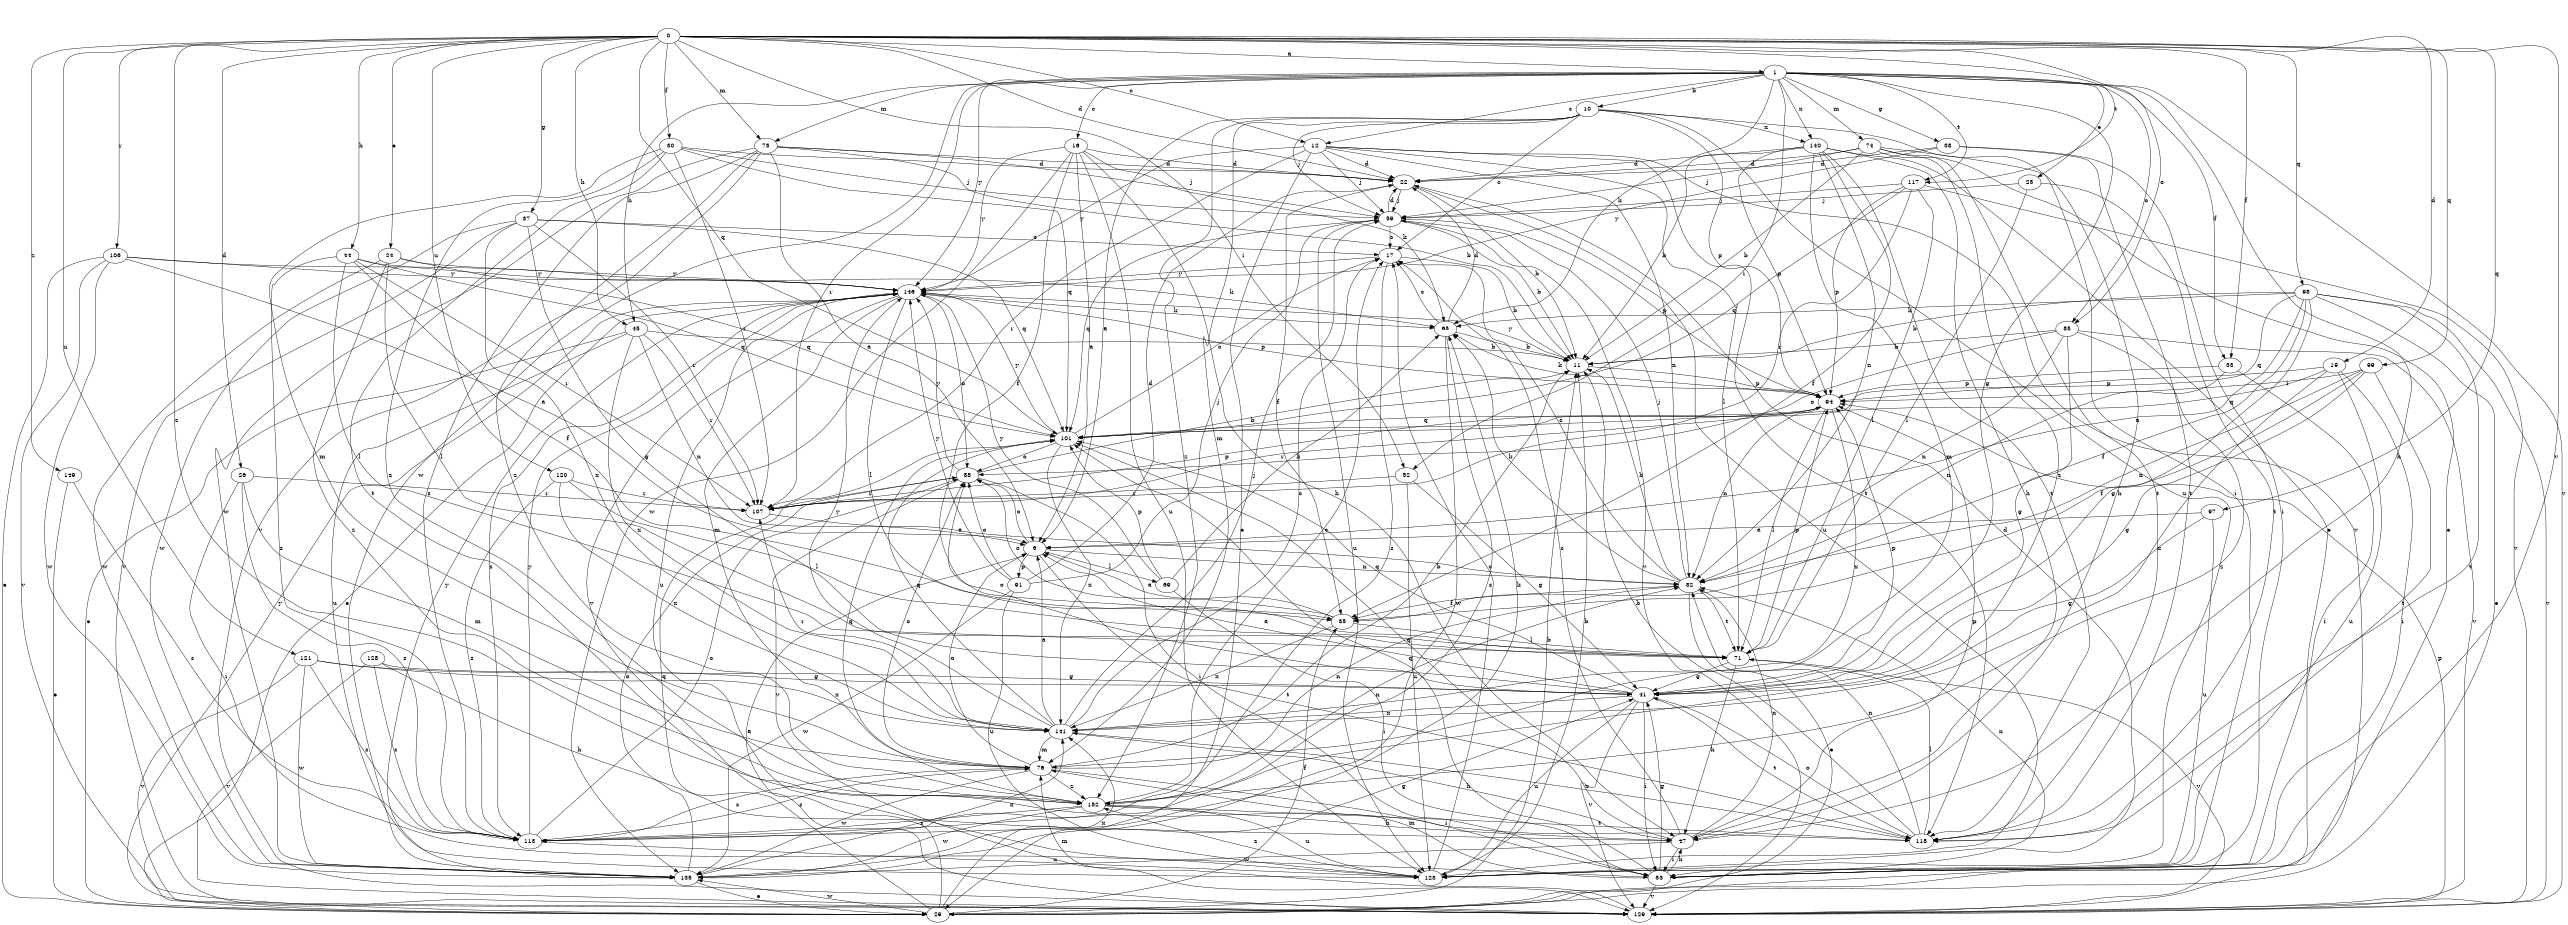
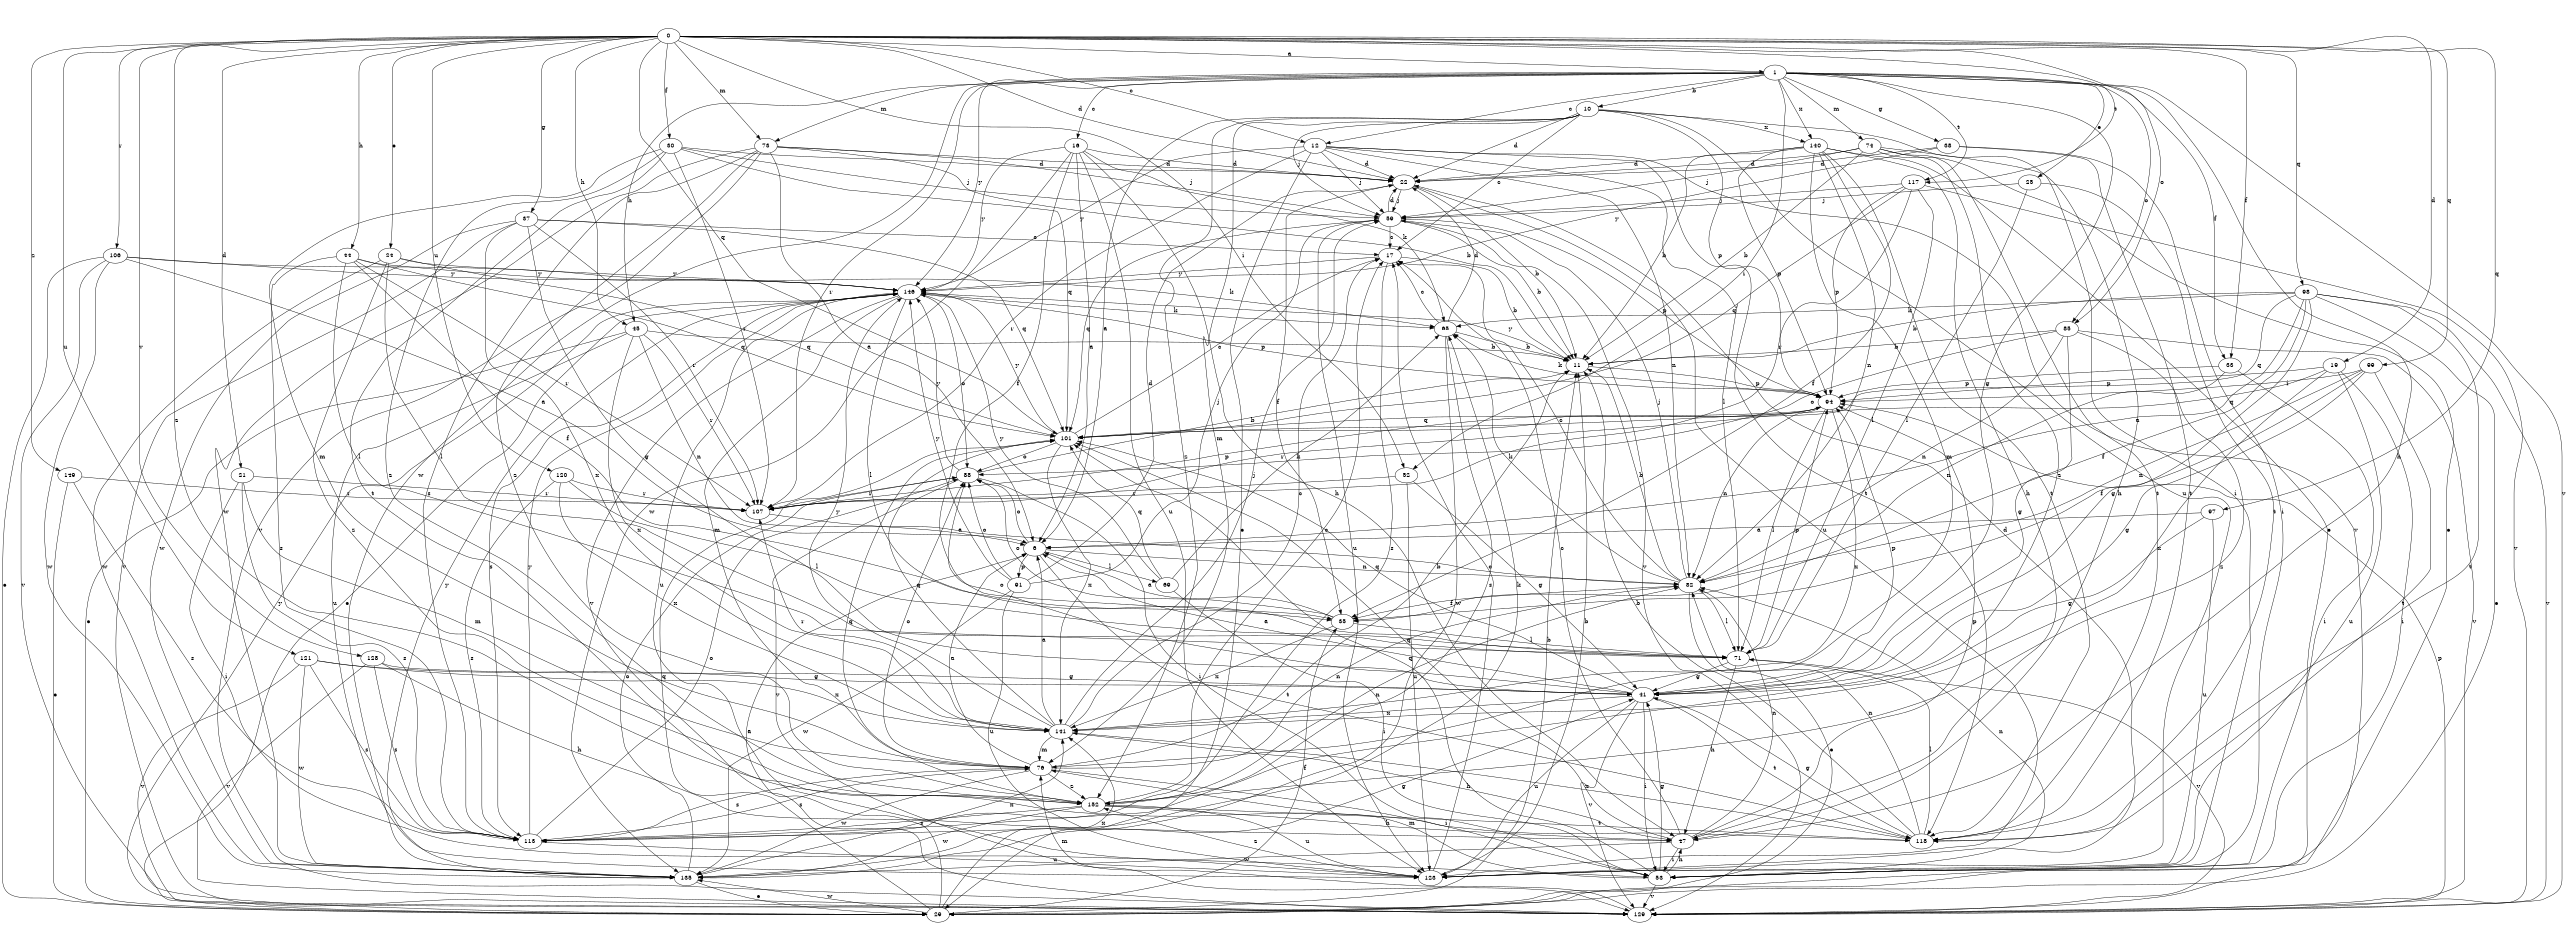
(2540, 47) -> (139, 154)
none -> (1498, 145)
(1622, 195) -> none
(242, 475) -> (242, 475)
none -> (411, 499)
(1140, 512) -> (1140, 512)
(1727, 622) -> (1727, 622)
(1808, 768) -> (1808, 768)
